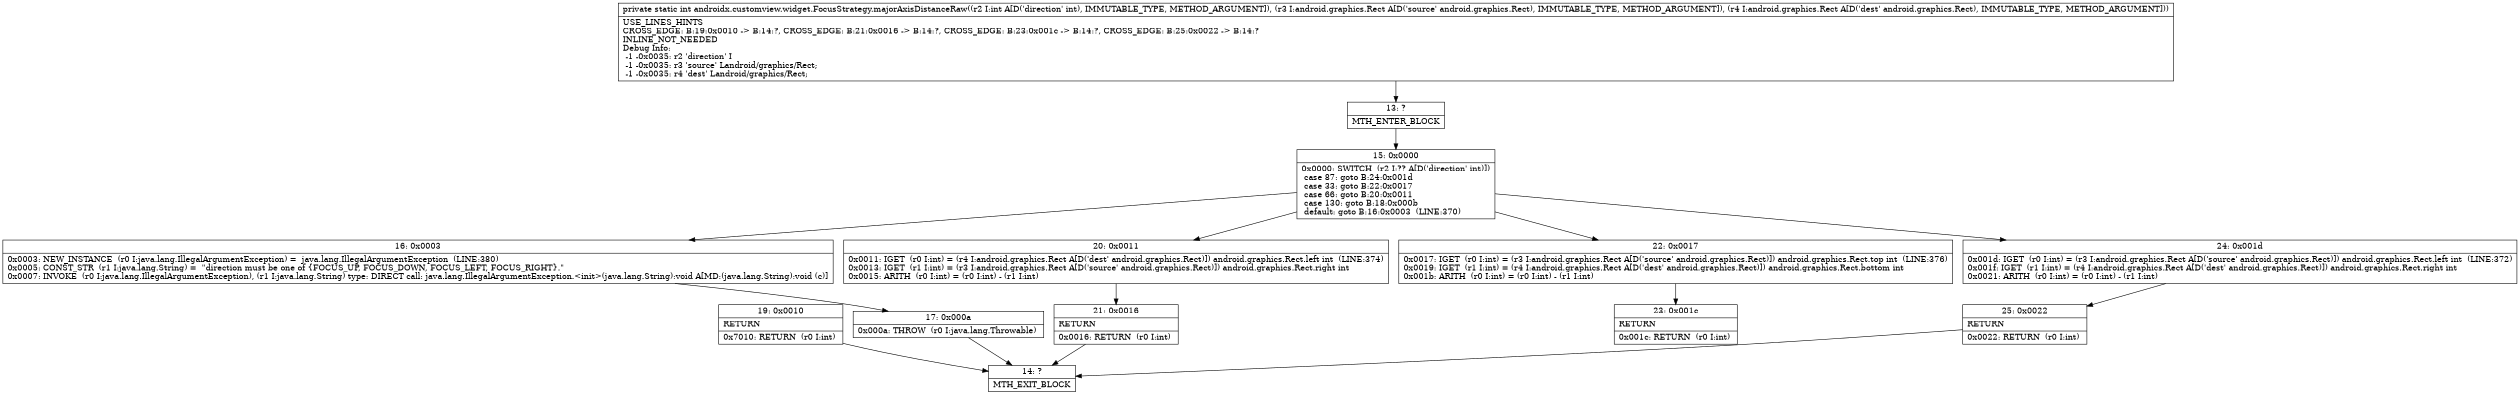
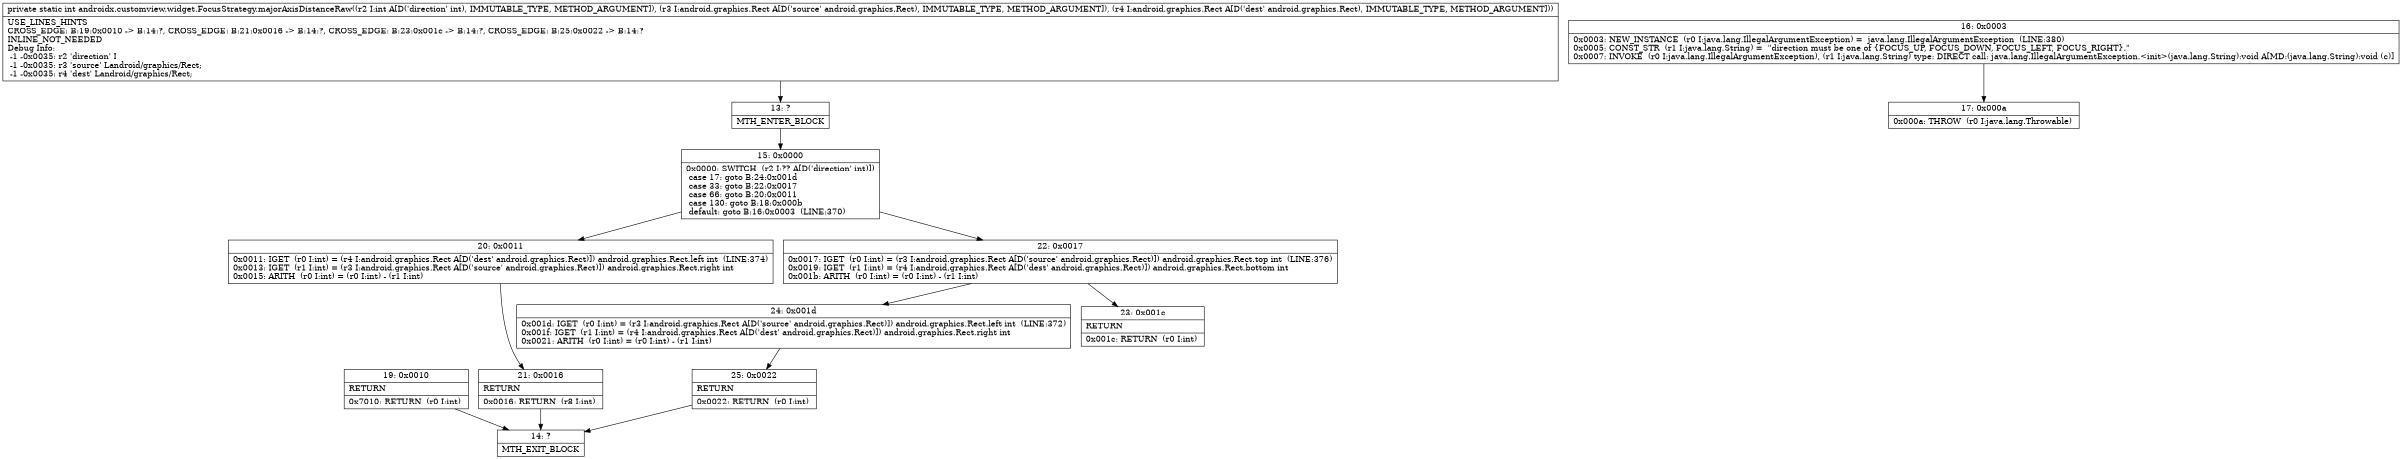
(1357, 178) -> (742, 178)
(996, 216) -> none
(1748, 217) -> (930, 293)
(1116, 337) -> (541, 402)
(988, 350) -> none
